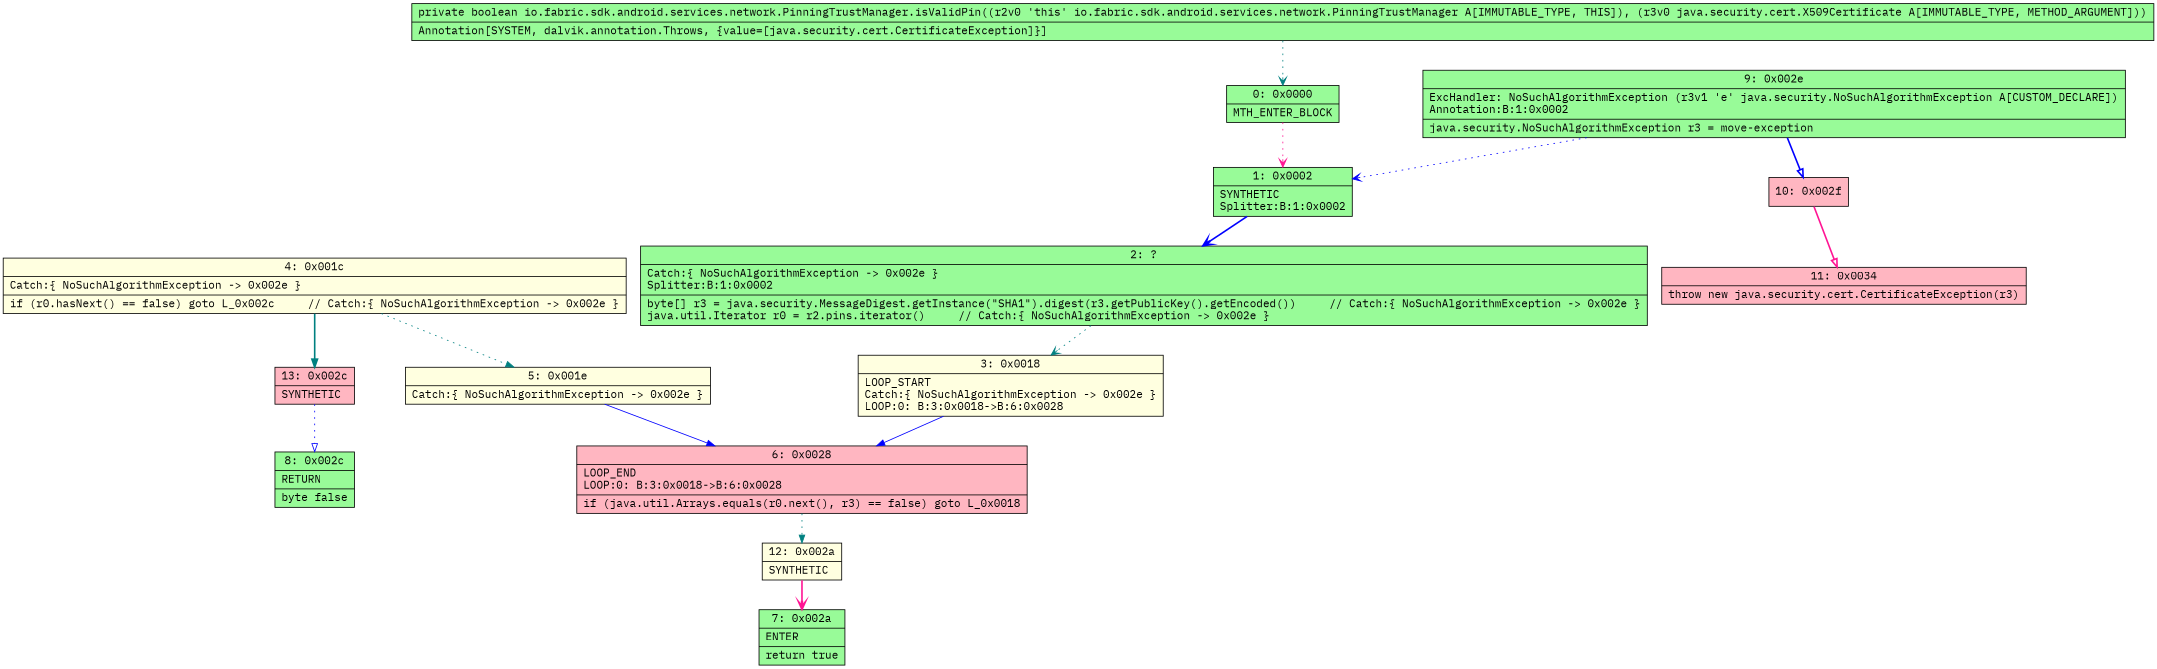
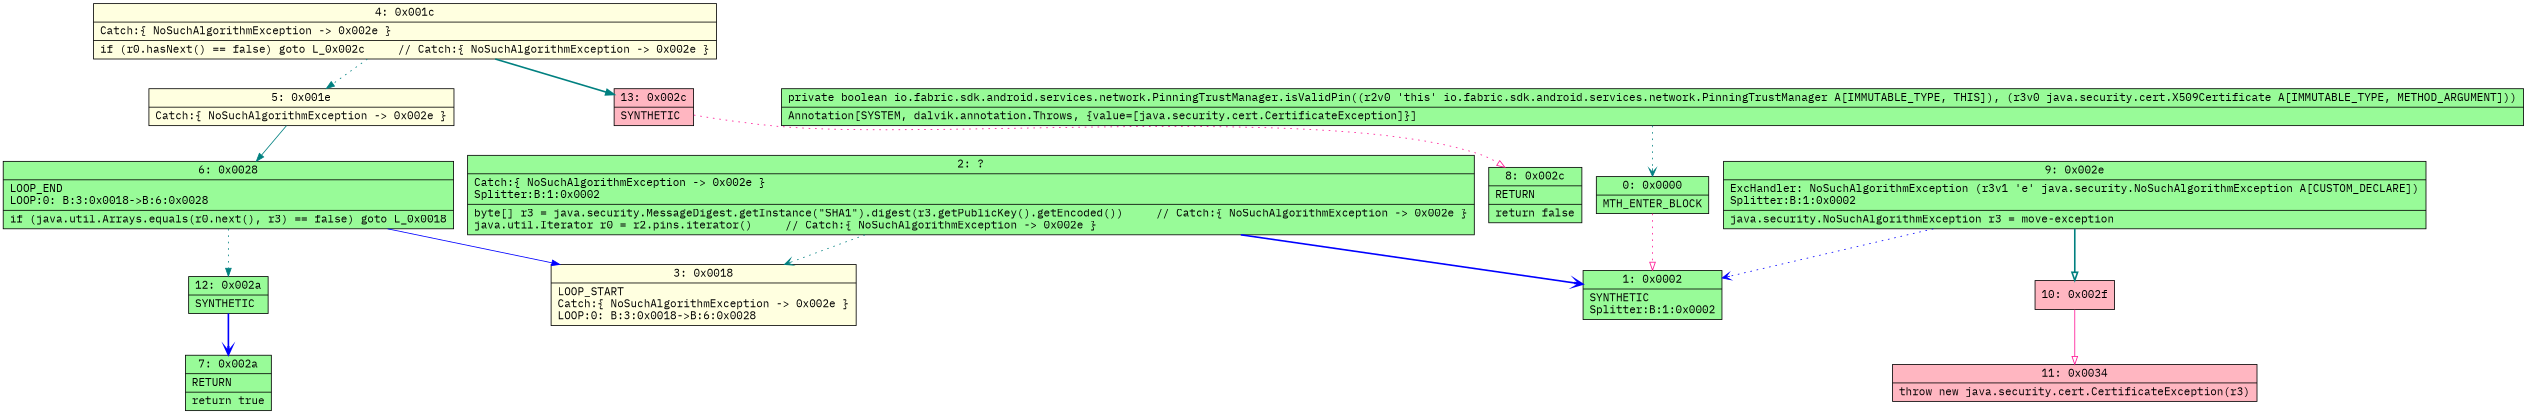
(1499, 110) -> (1793, 201)
(1283, 141) -> (1653, 238)
(1794, 154) -> (2075, 251)
(1228, 229) -> (1408, 259)
(1824, 233) -> (2075, 333)
(315, 424) -> (1098, 127)
(656, 424) -> (274, 140)
(914, 429) -> (470, 246)
(802, 480) -> (228, 195)
(315, 498) -> (1535, 213)
(802, 562) -> (228, 295)
(802, 591) -> (228, 330)
(782, 637) -> (212, 383)
